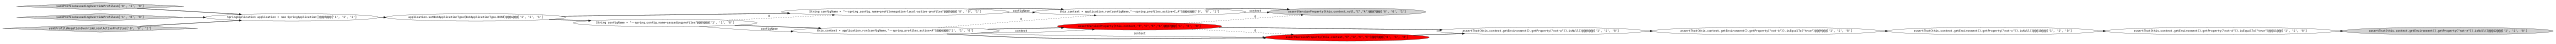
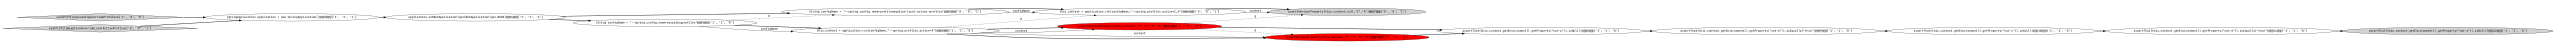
(100, 6) -> none
